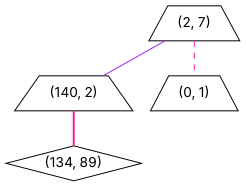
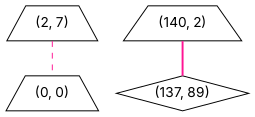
(134, 58) -> none
(194, 93) -> (52, 93)
(74, 163) -> (183, 93)
